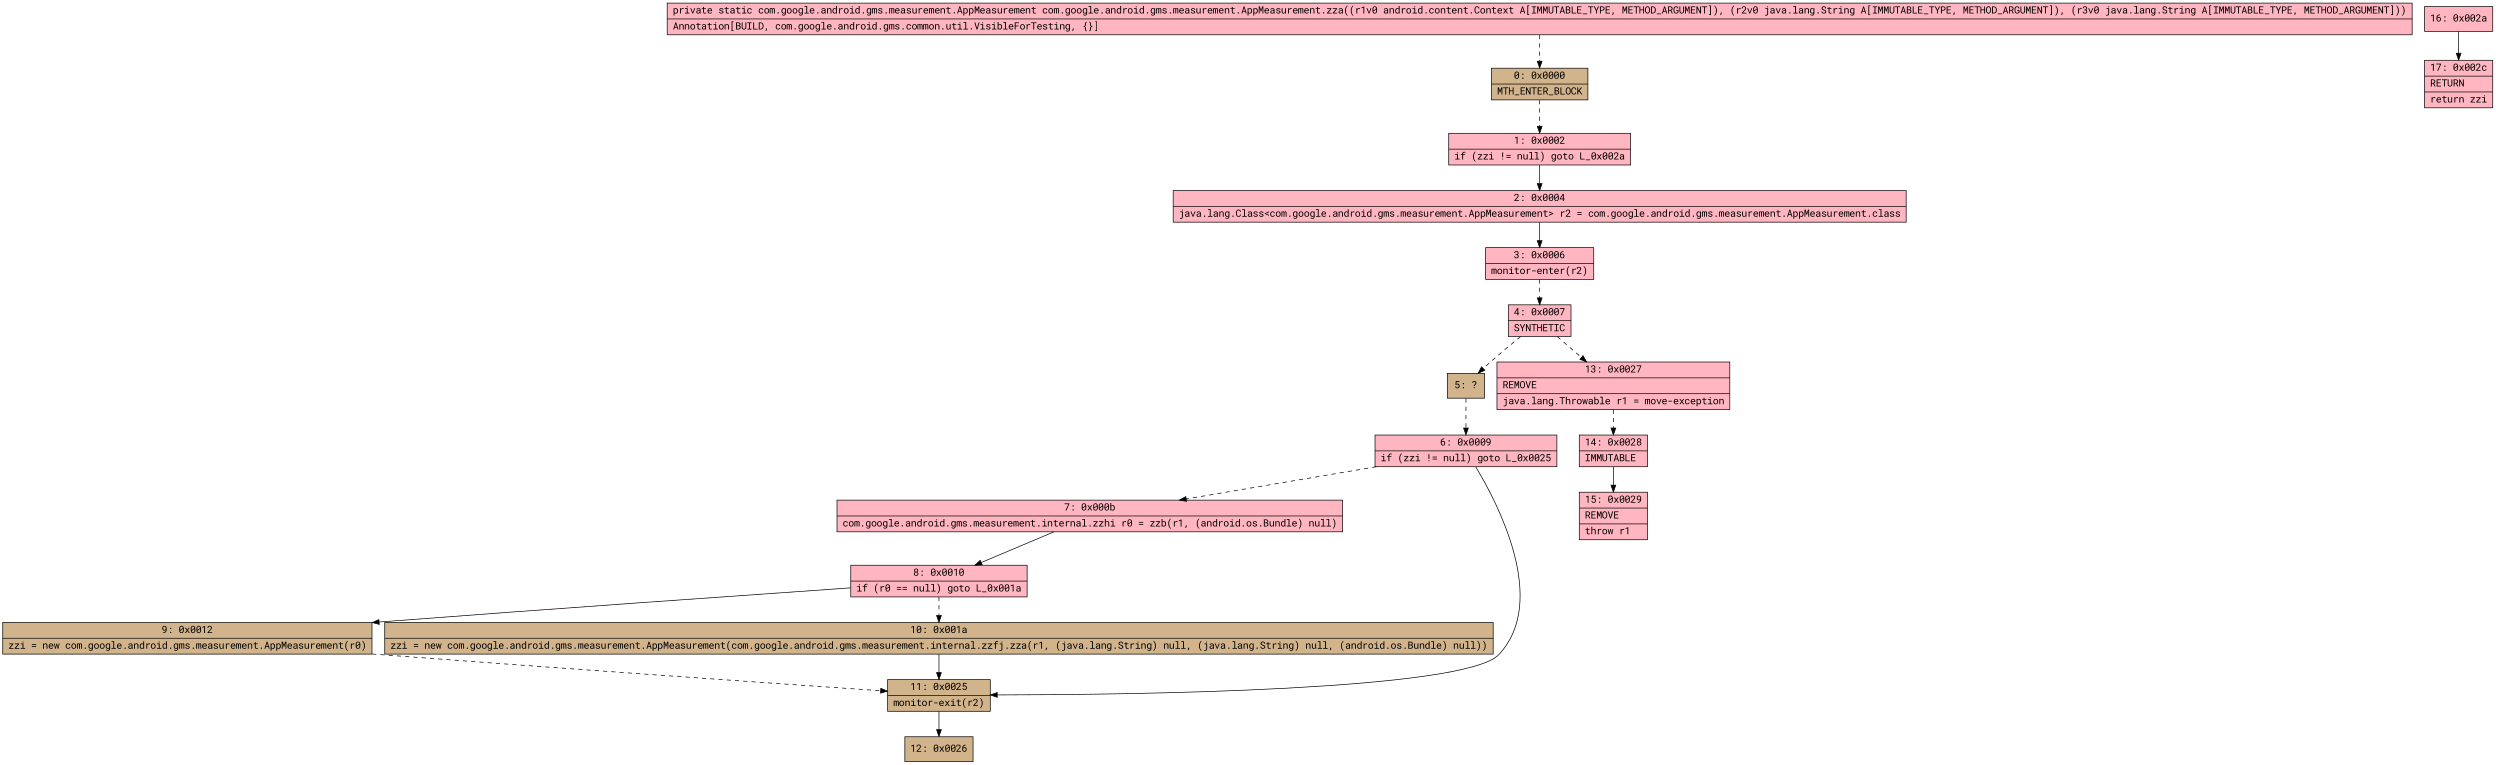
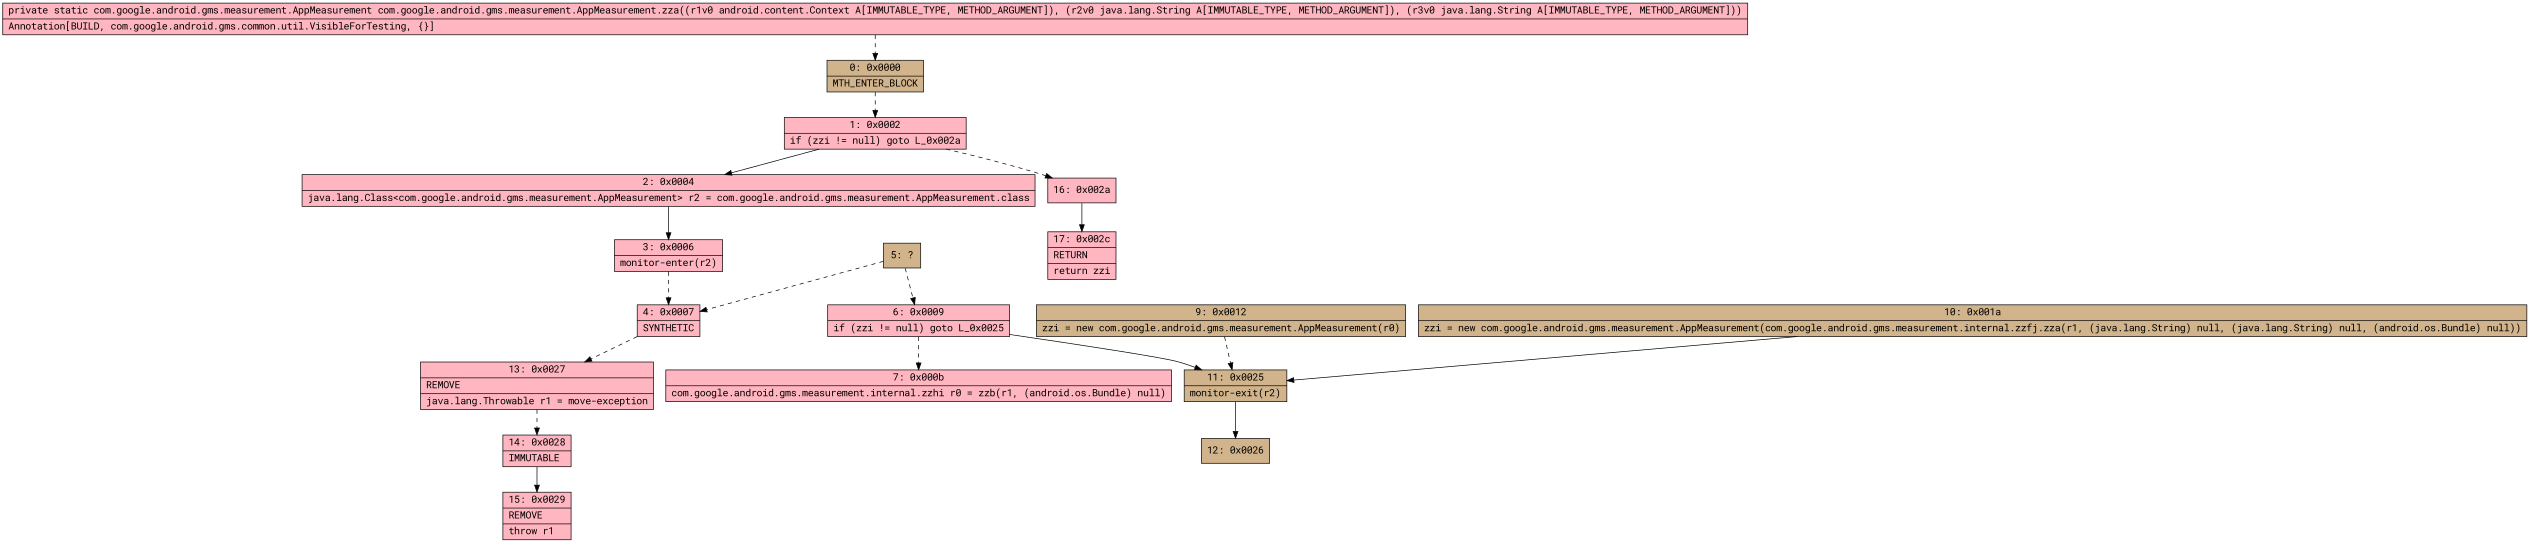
none -> (996, 161)
(1502, 352) -> (795, 285)
(939, 581) -> none
